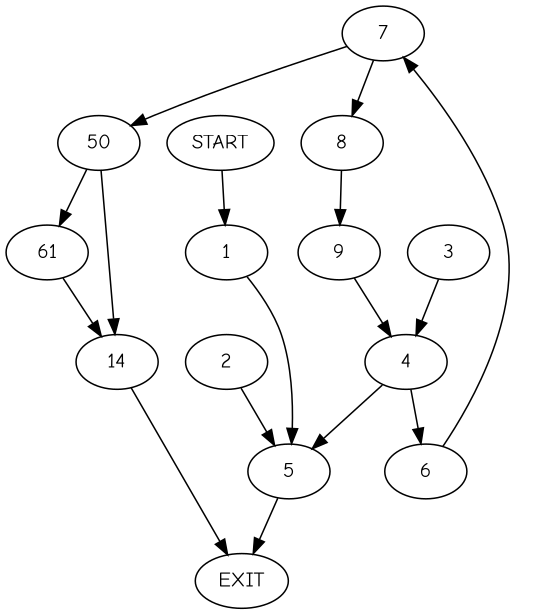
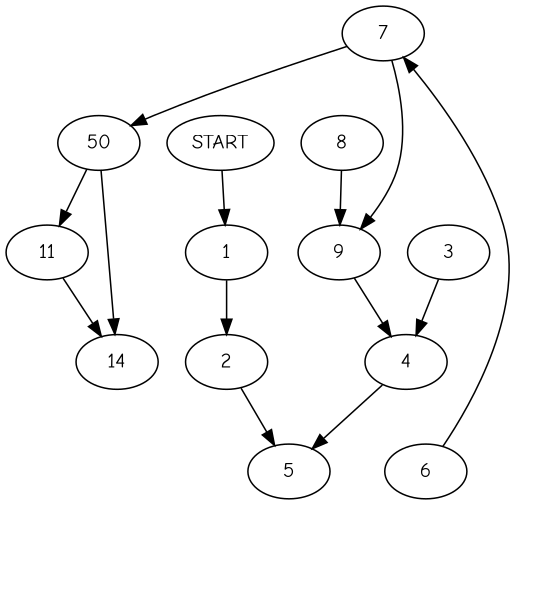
(366, 81) -> (402, 142)
(47, 252) -> (47, 252)
(285, 348) -> (227, 300)
(414, 409) -> none
(242, 581) -> none
